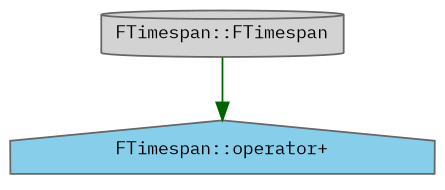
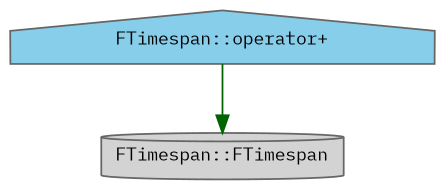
(222, 80) -> (222, 90)
